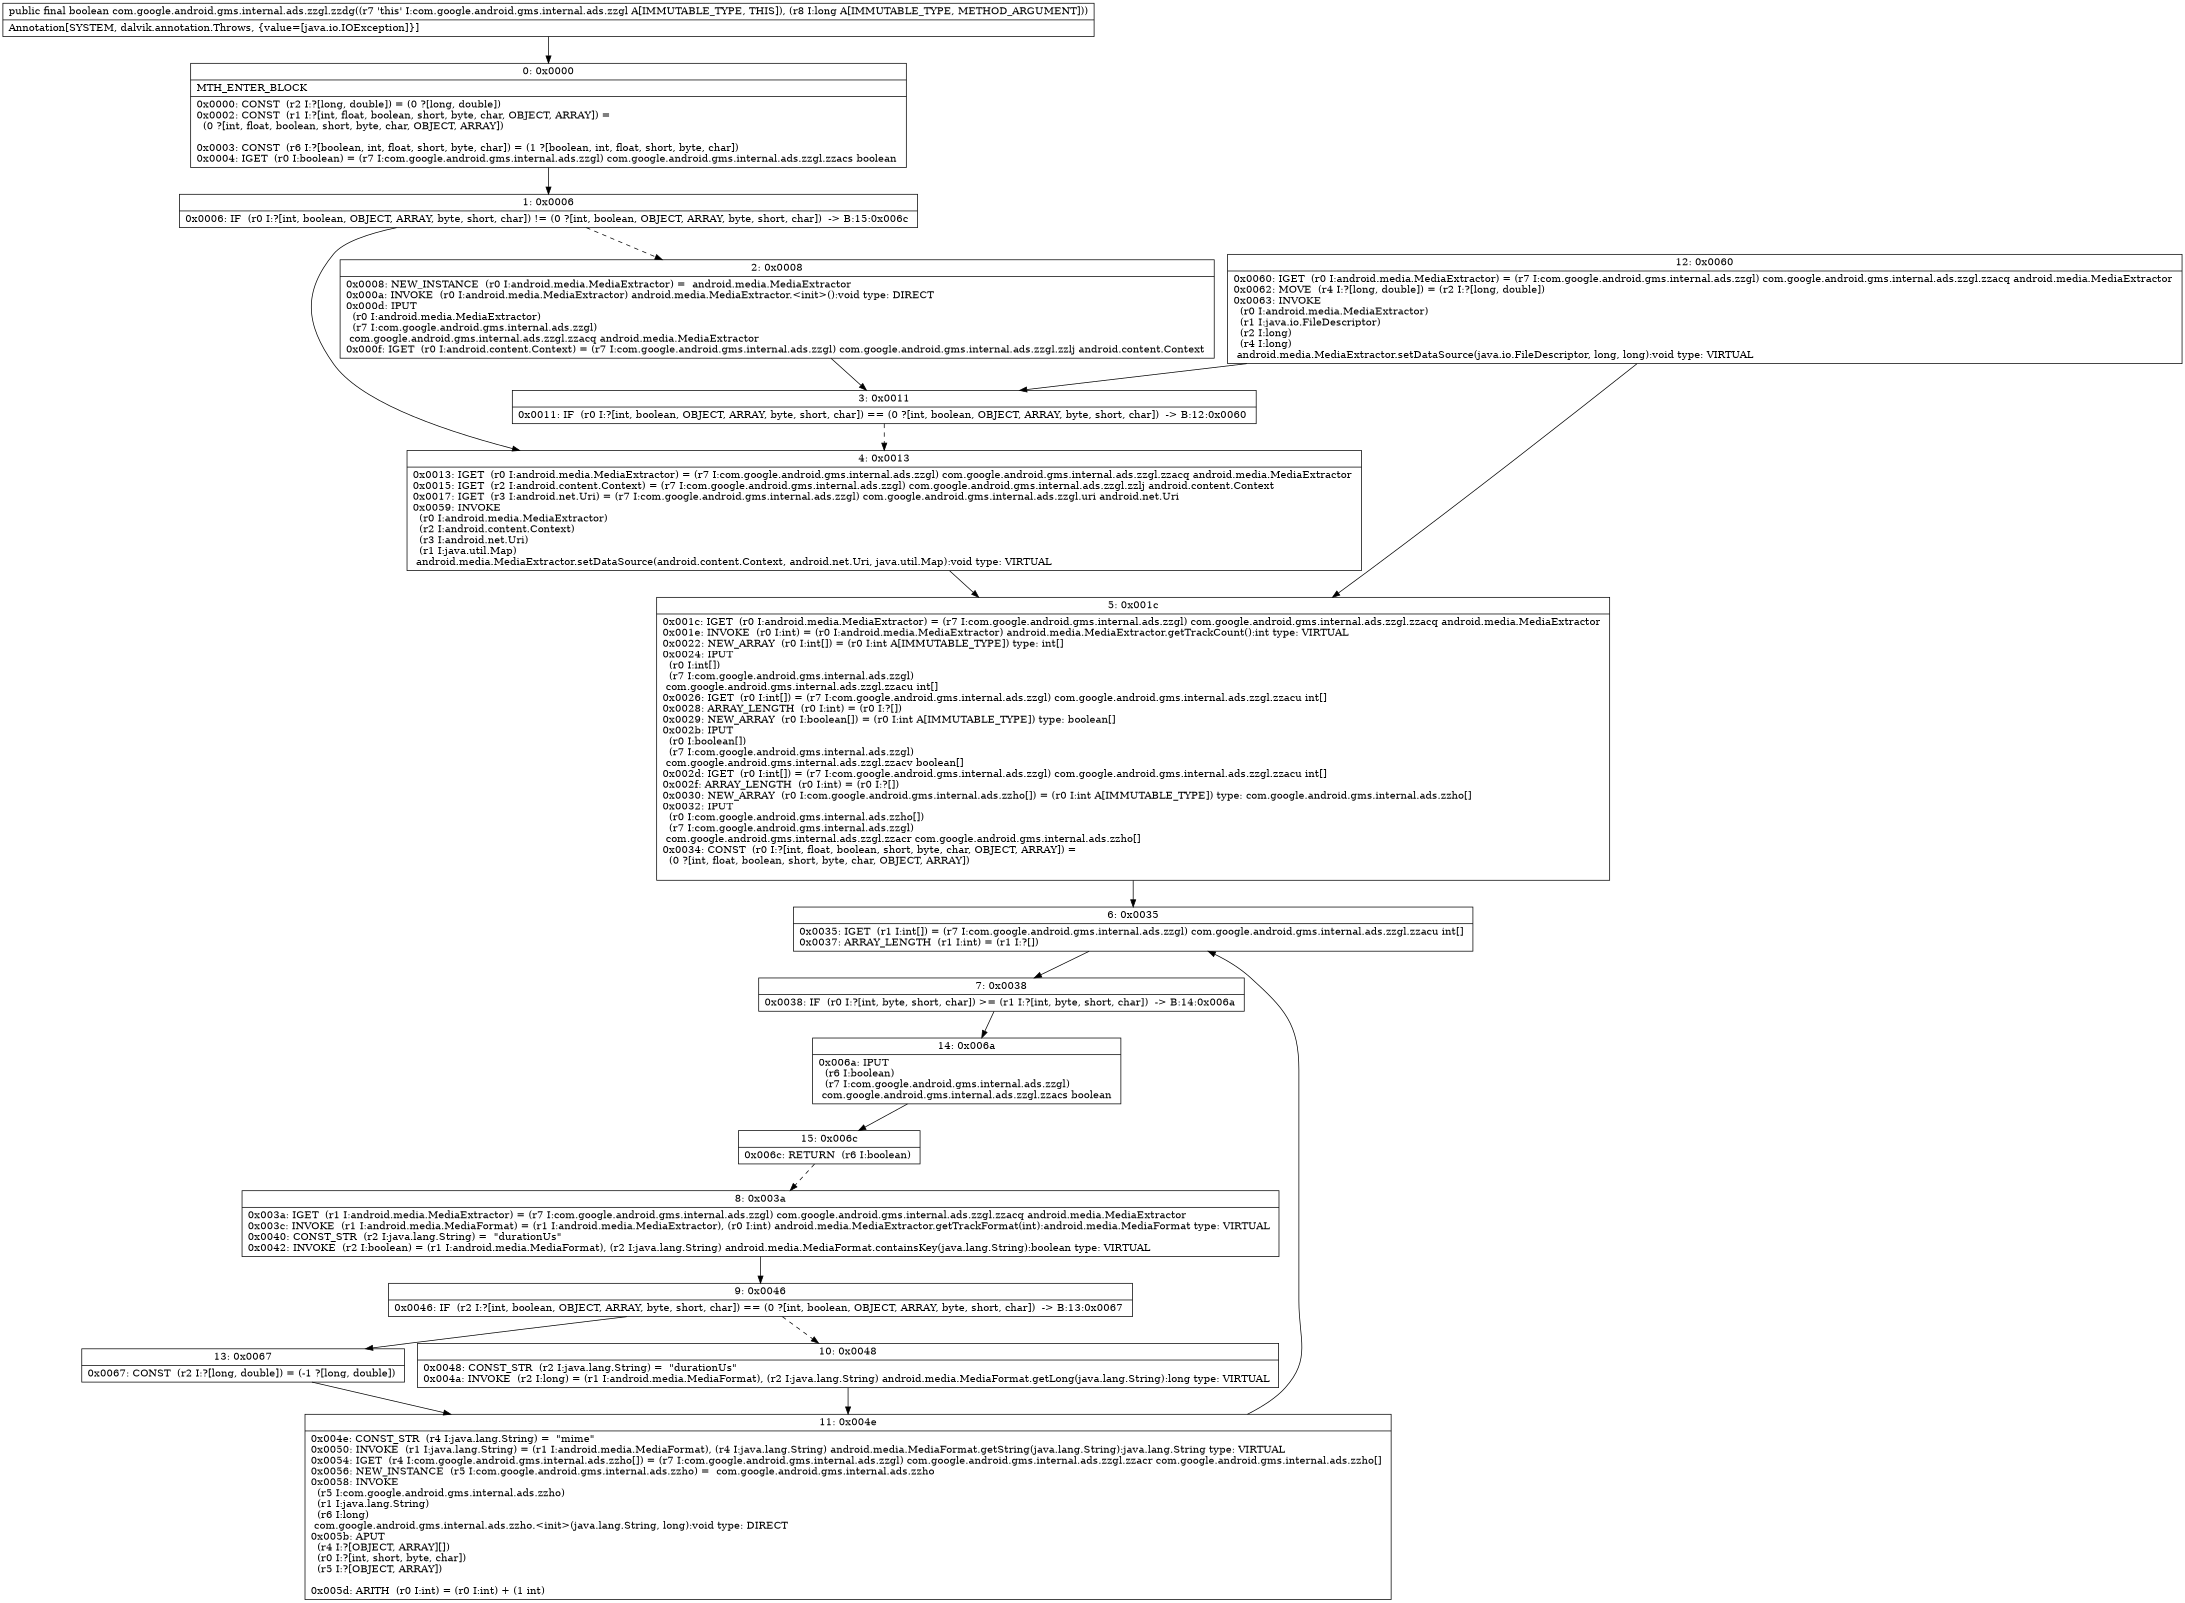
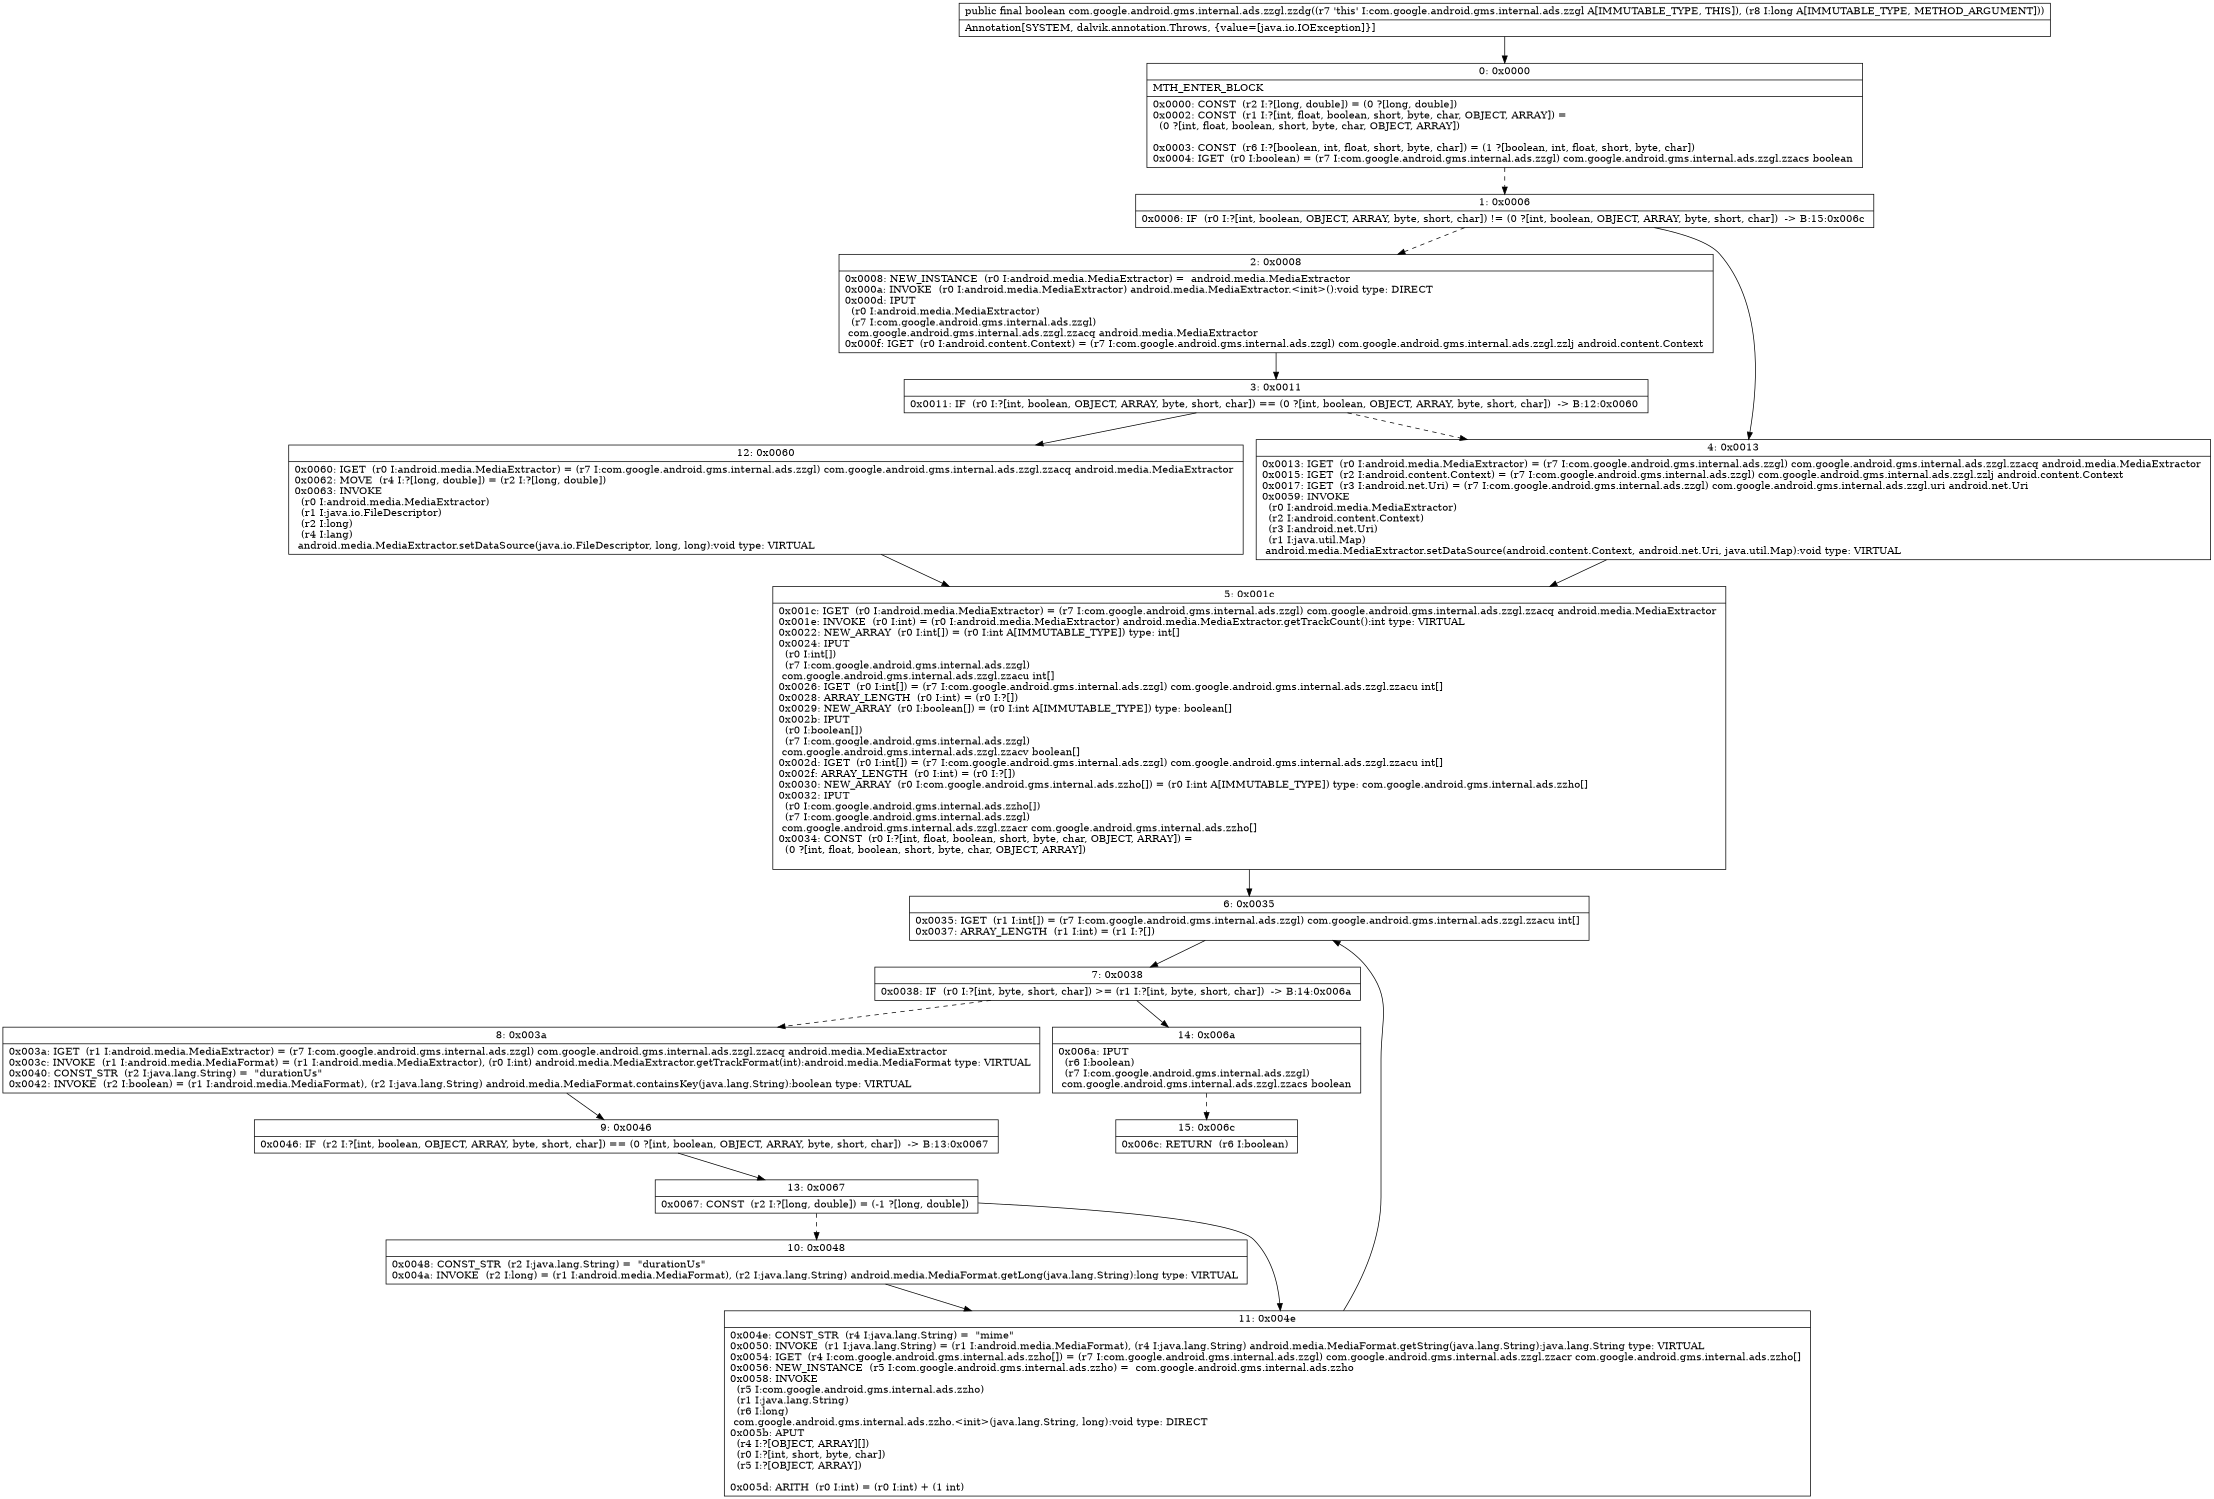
(548, 177) -> (1505, 177)
(1263, 344) -> (324, 535)
(1137, 377) -> (1120, 428)
(886, 1116) -> (1207, 1103)
(805, 1175) -> (888, 1013)
(798, 1328) -> (817, 1223)
